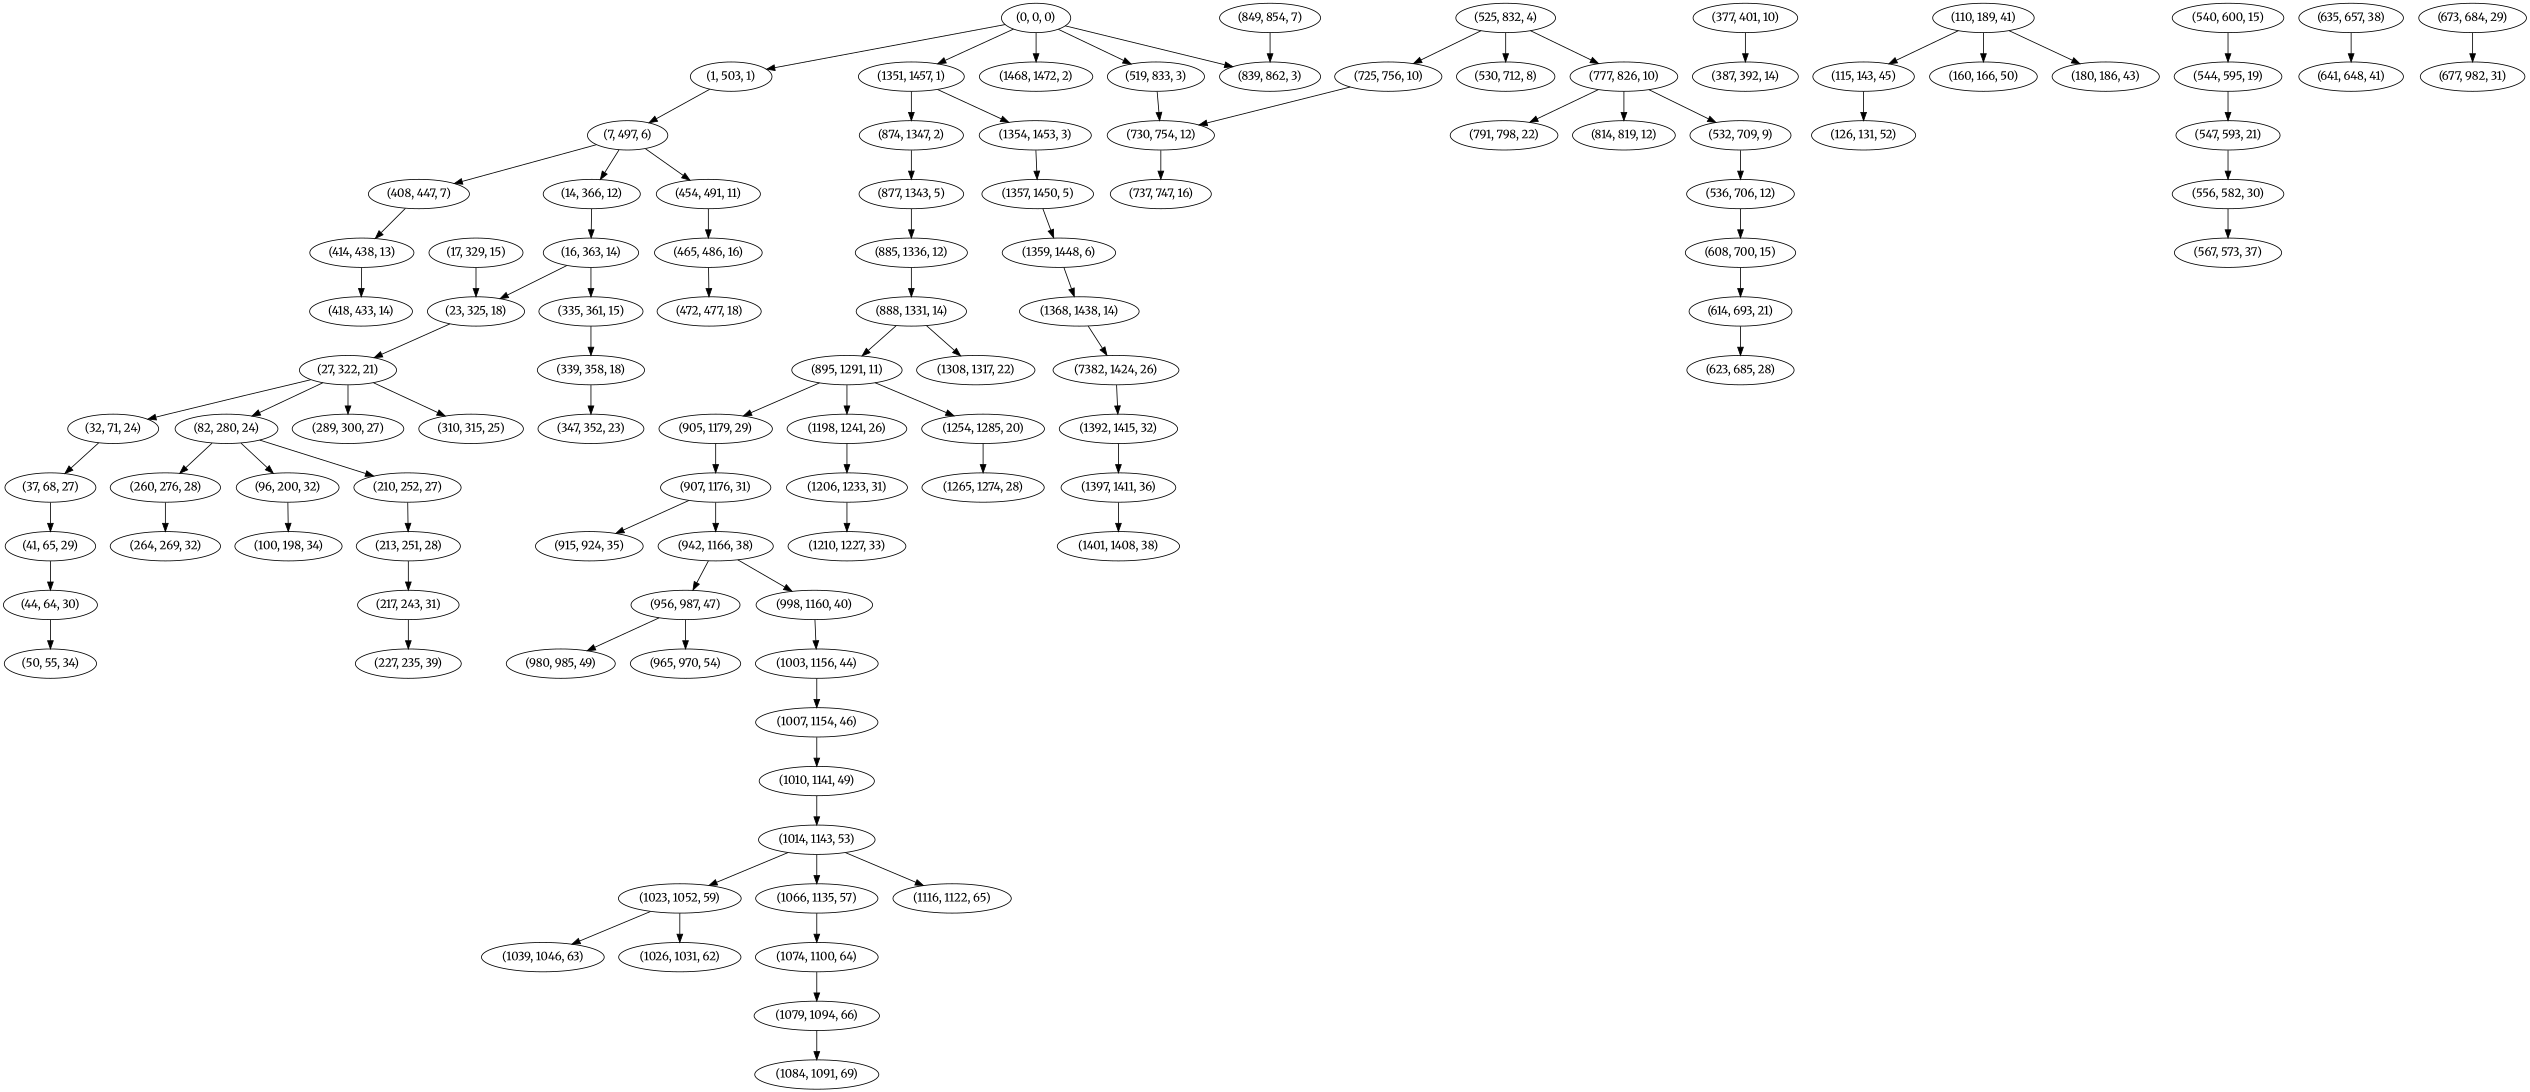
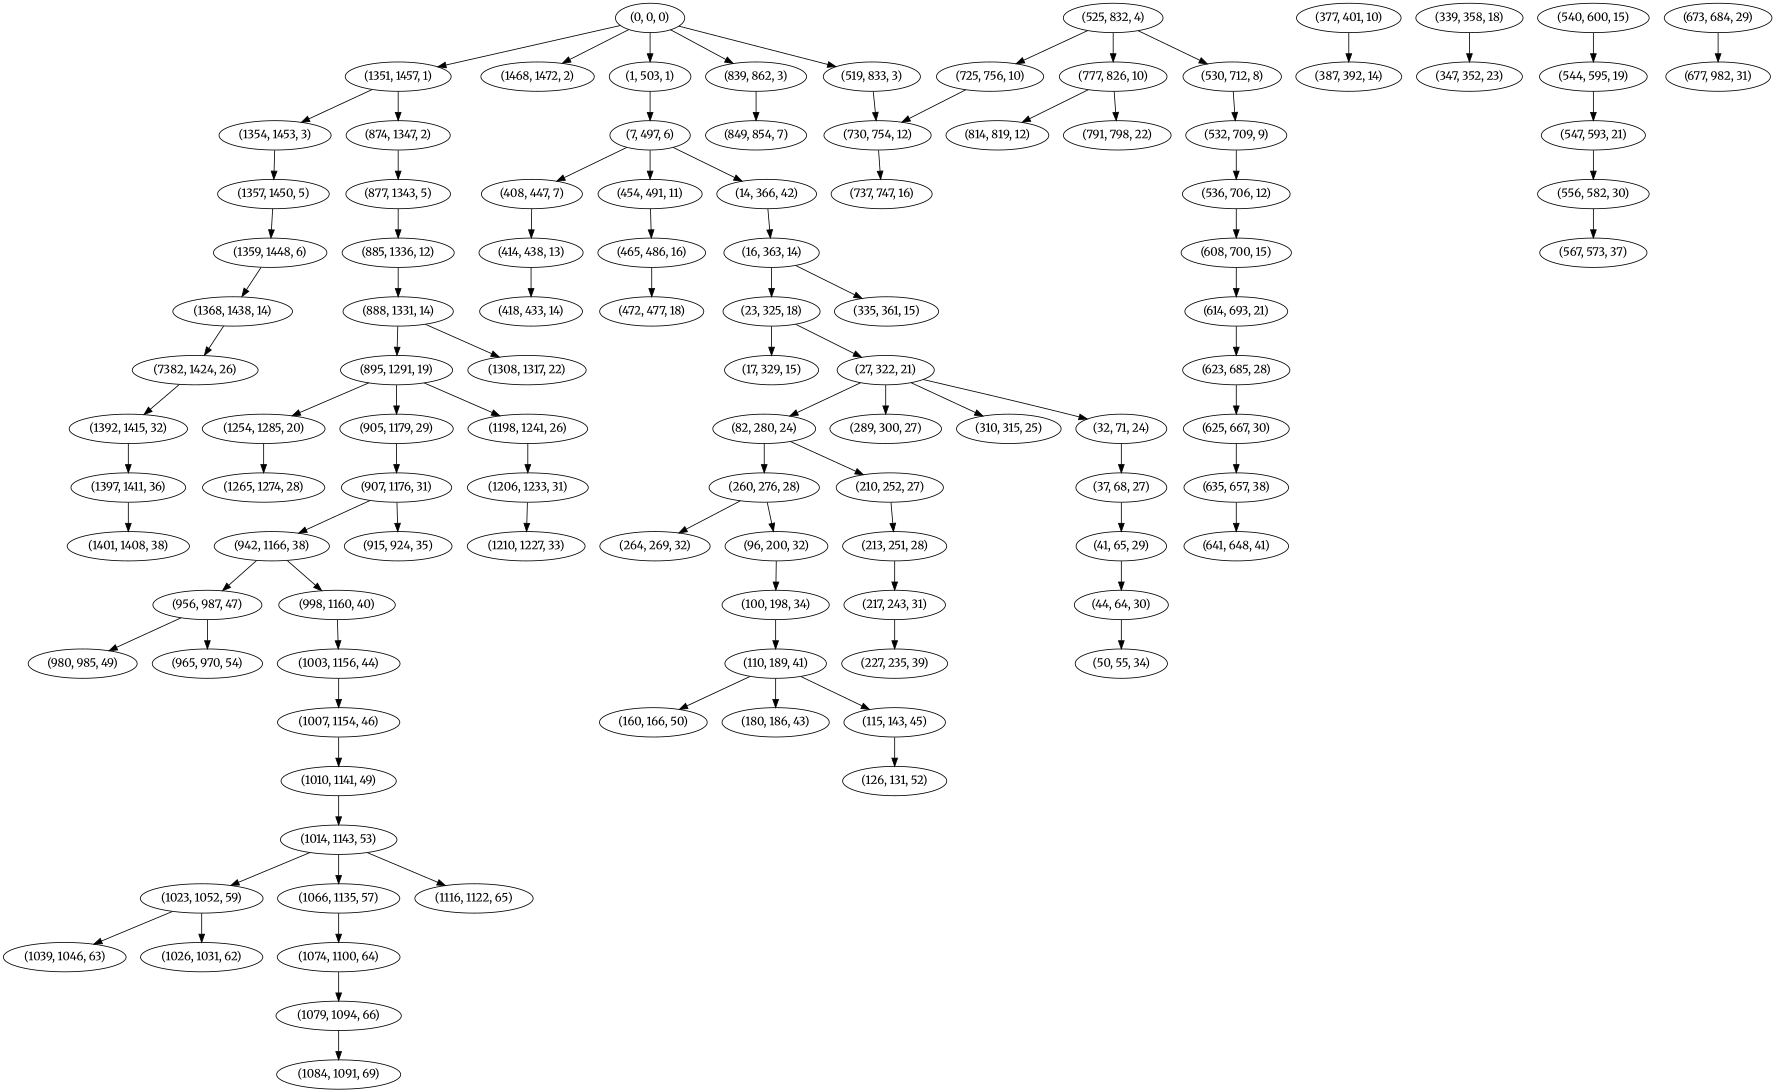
(1270, 43) -> (756, 102)
(1679, 104) -> (1234, 102)
(592, 194) -> (767, 194)
(476, 278) -> (772, 337)
(591, 337) -> none
(847, 370) -> (397, 370)
none -> (1236, 429)
(254, 455) -> (769, 513)
none -> (776, 630)
